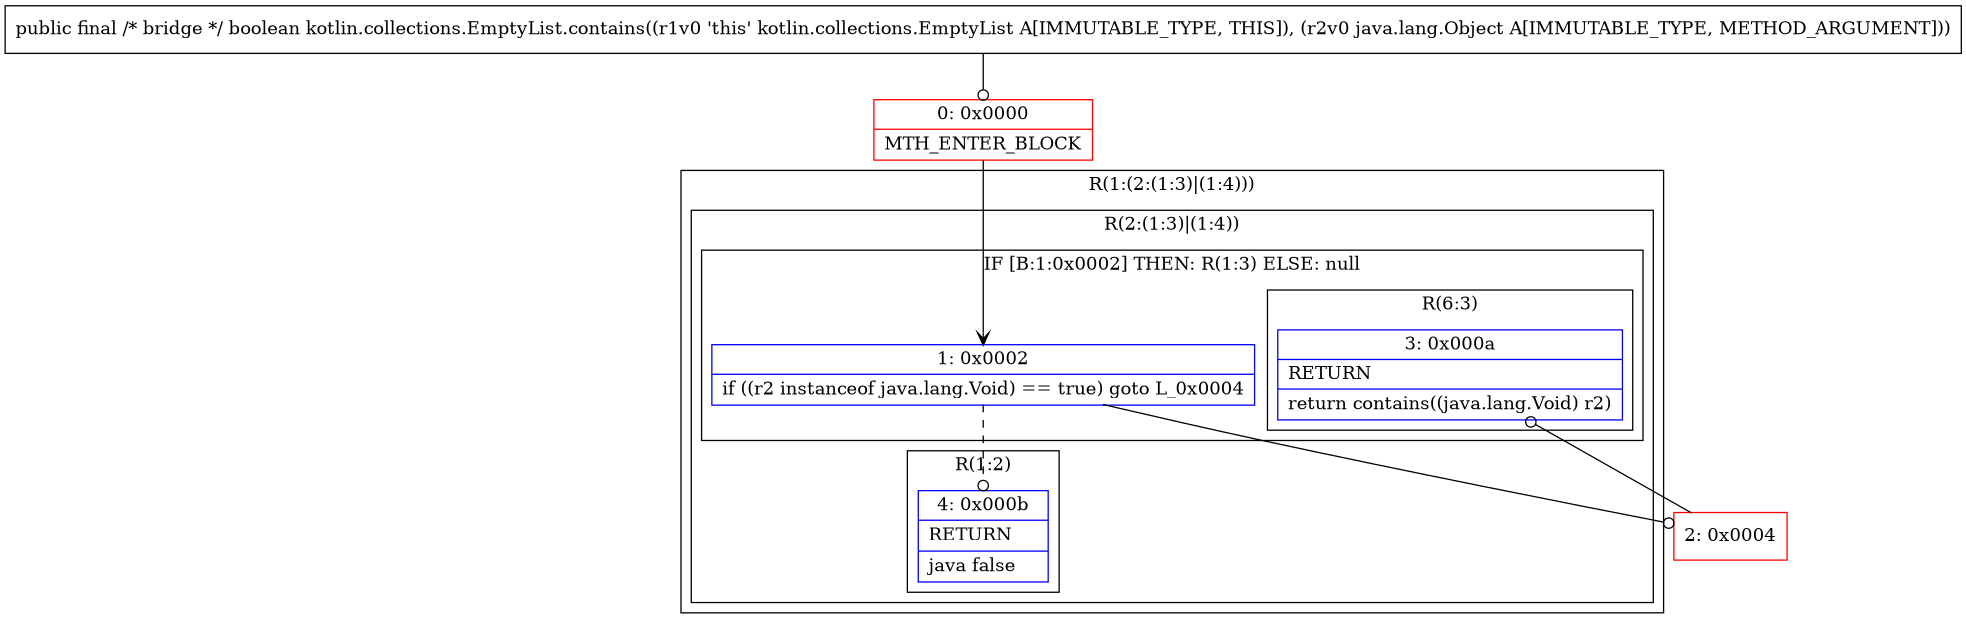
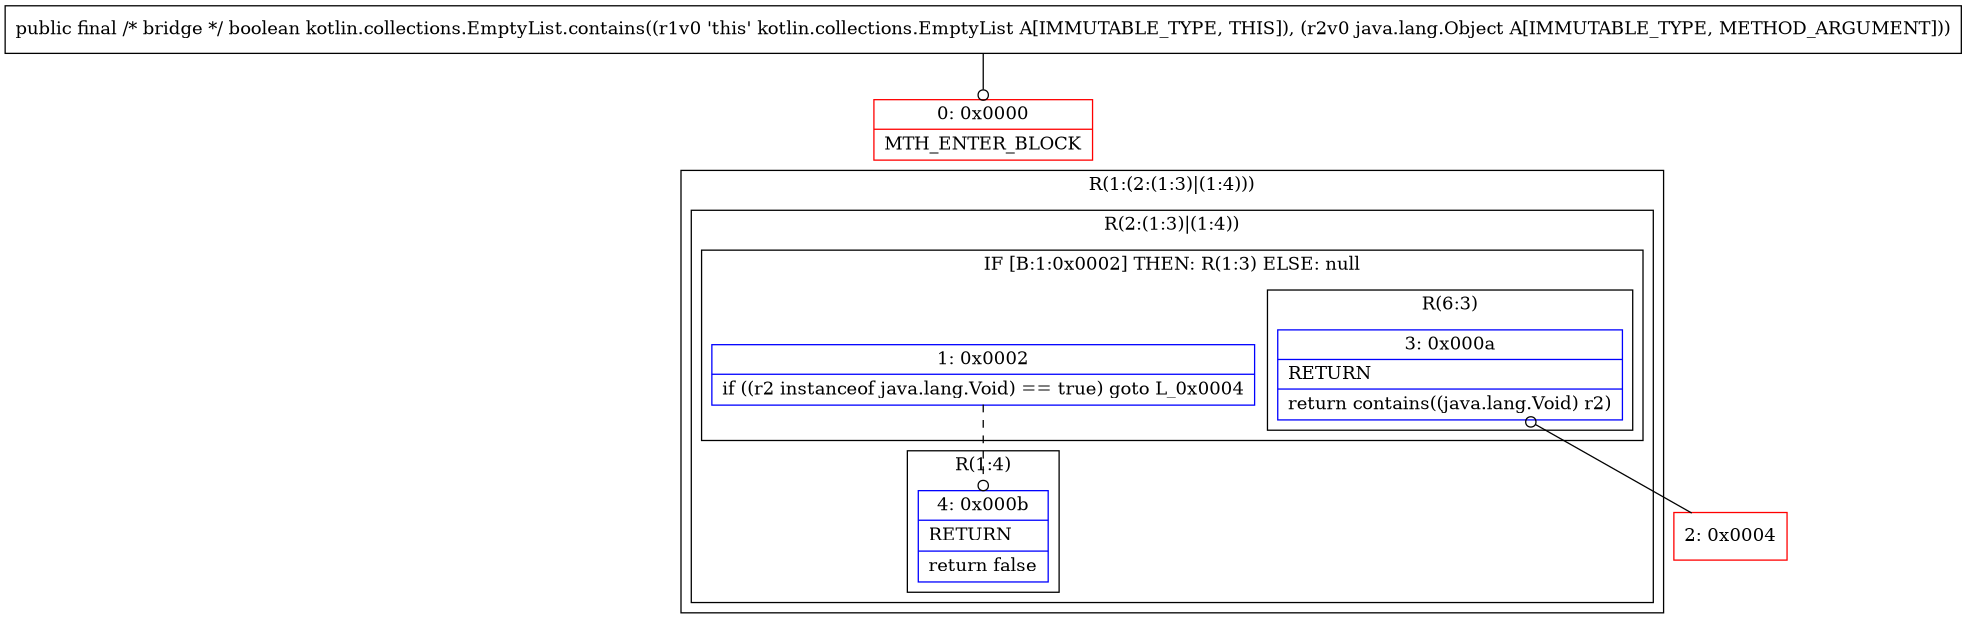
(983, 242) -> none
(983, 466) -> (983, 466)
(1383, 466) -> none
(972, 566) -> (983, 566)
